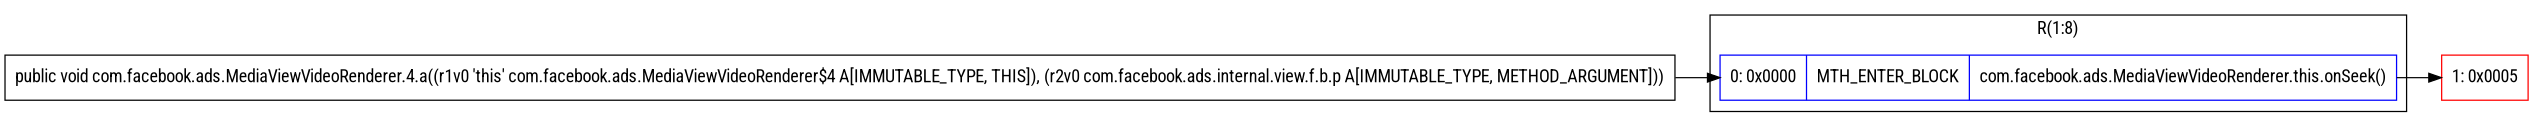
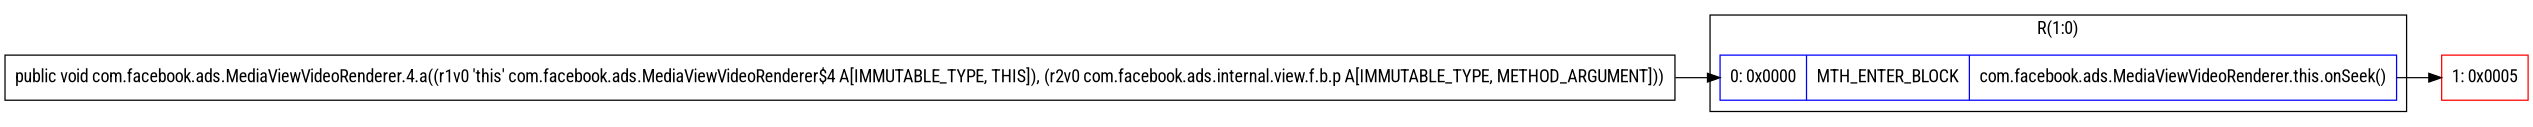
(2058, 29) -> (2058, 29)
